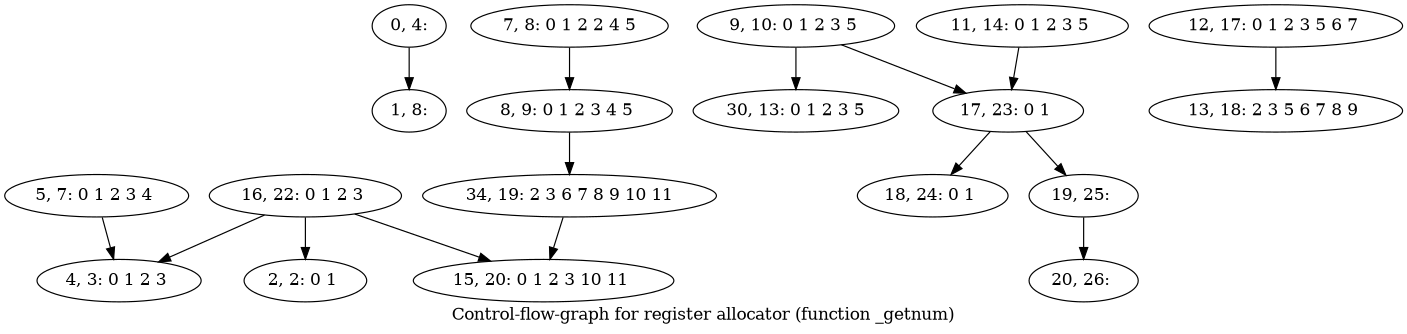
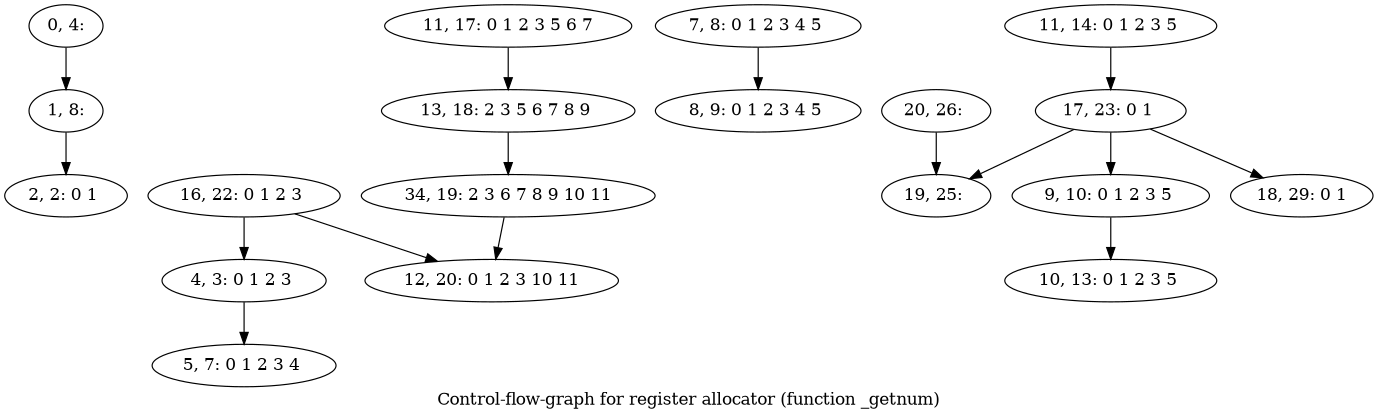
(570, 26) -> (758, 26)
(1276, 26) -> (508, 26)
(898, 67) -> (1111, 148)
(796, 111) -> (1111, 281)
(570, 148) -> (508, 148)
(933, 196) -> (1302, 196)
(305, 232) -> (66, 148)
(1084, 232) -> (936, 148)
(106, 233) -> (244, 317)
(544, 281) -> (492, 281)
